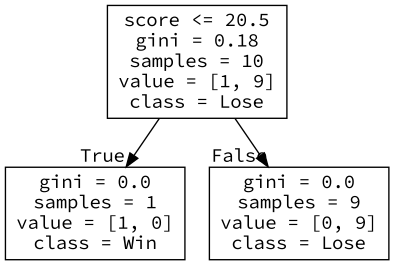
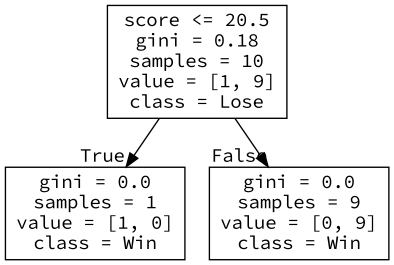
(299, 213) -> (299, 213)
